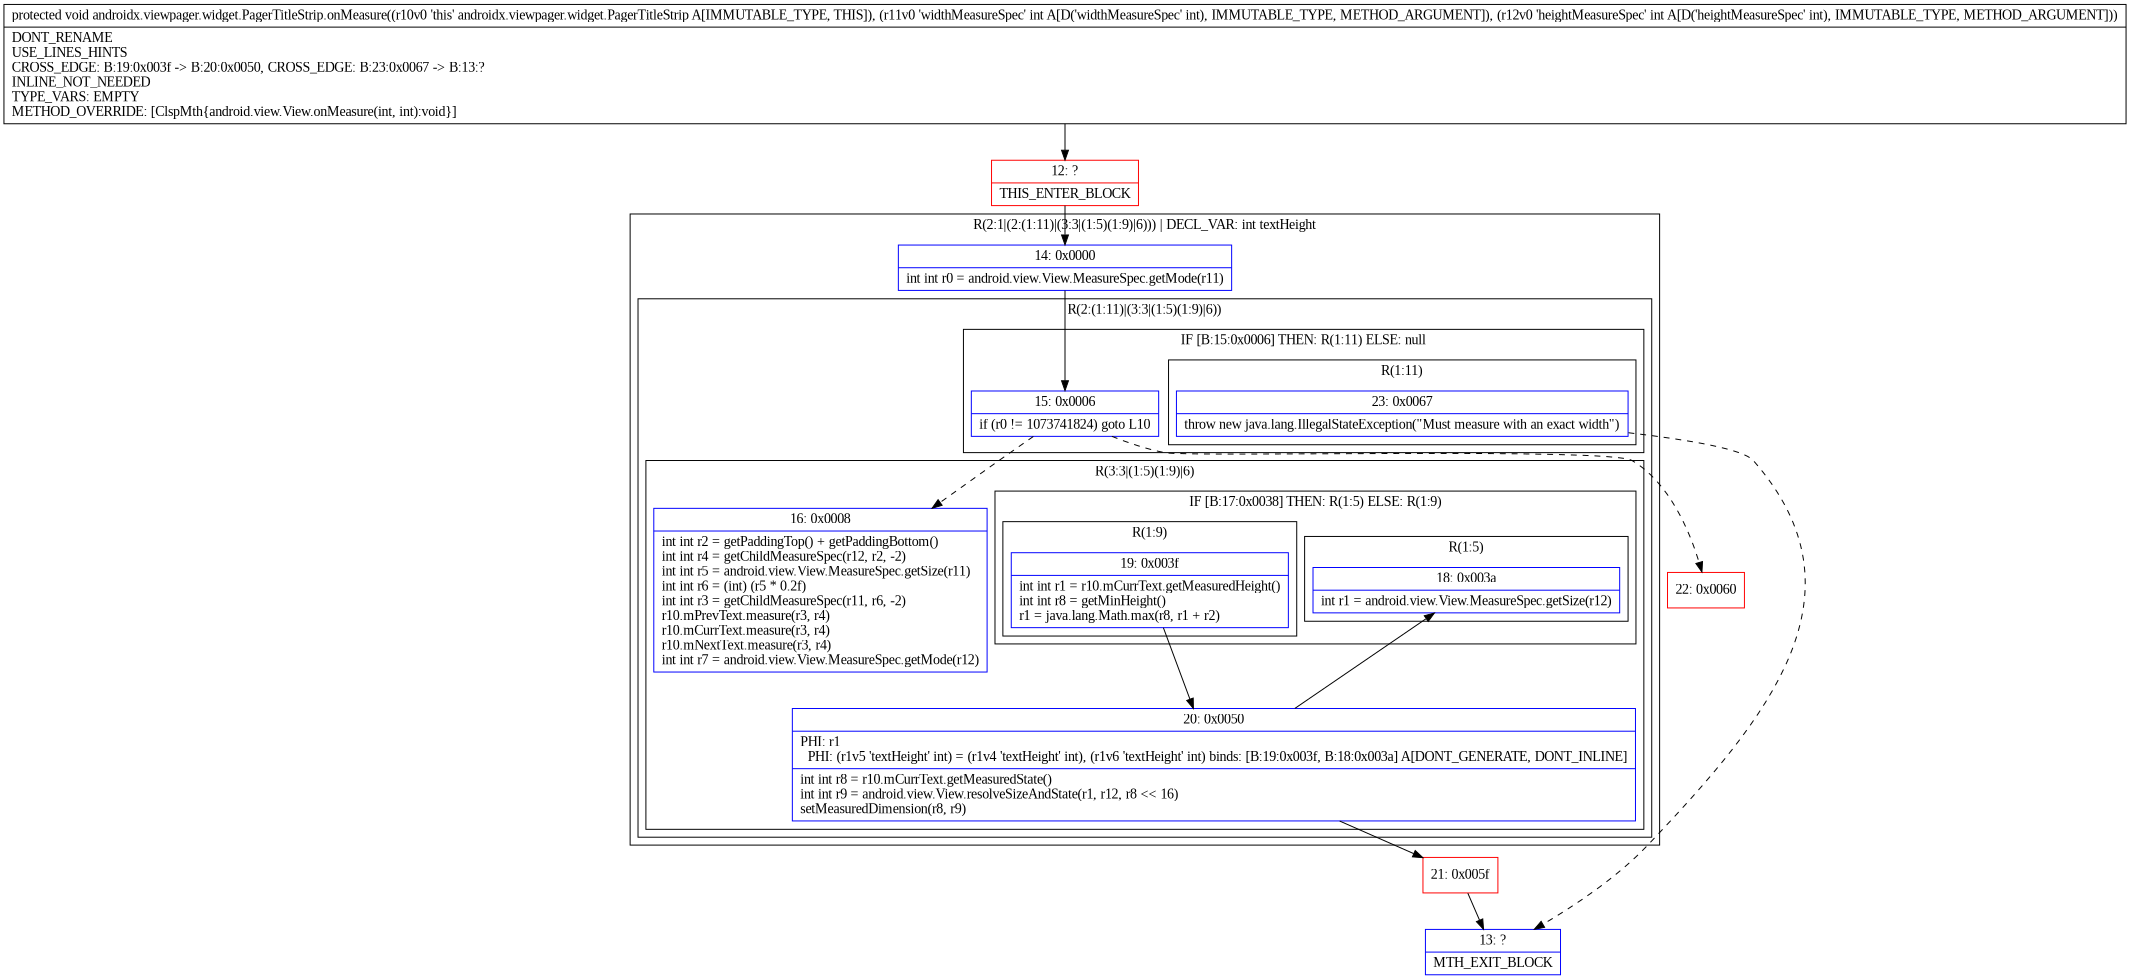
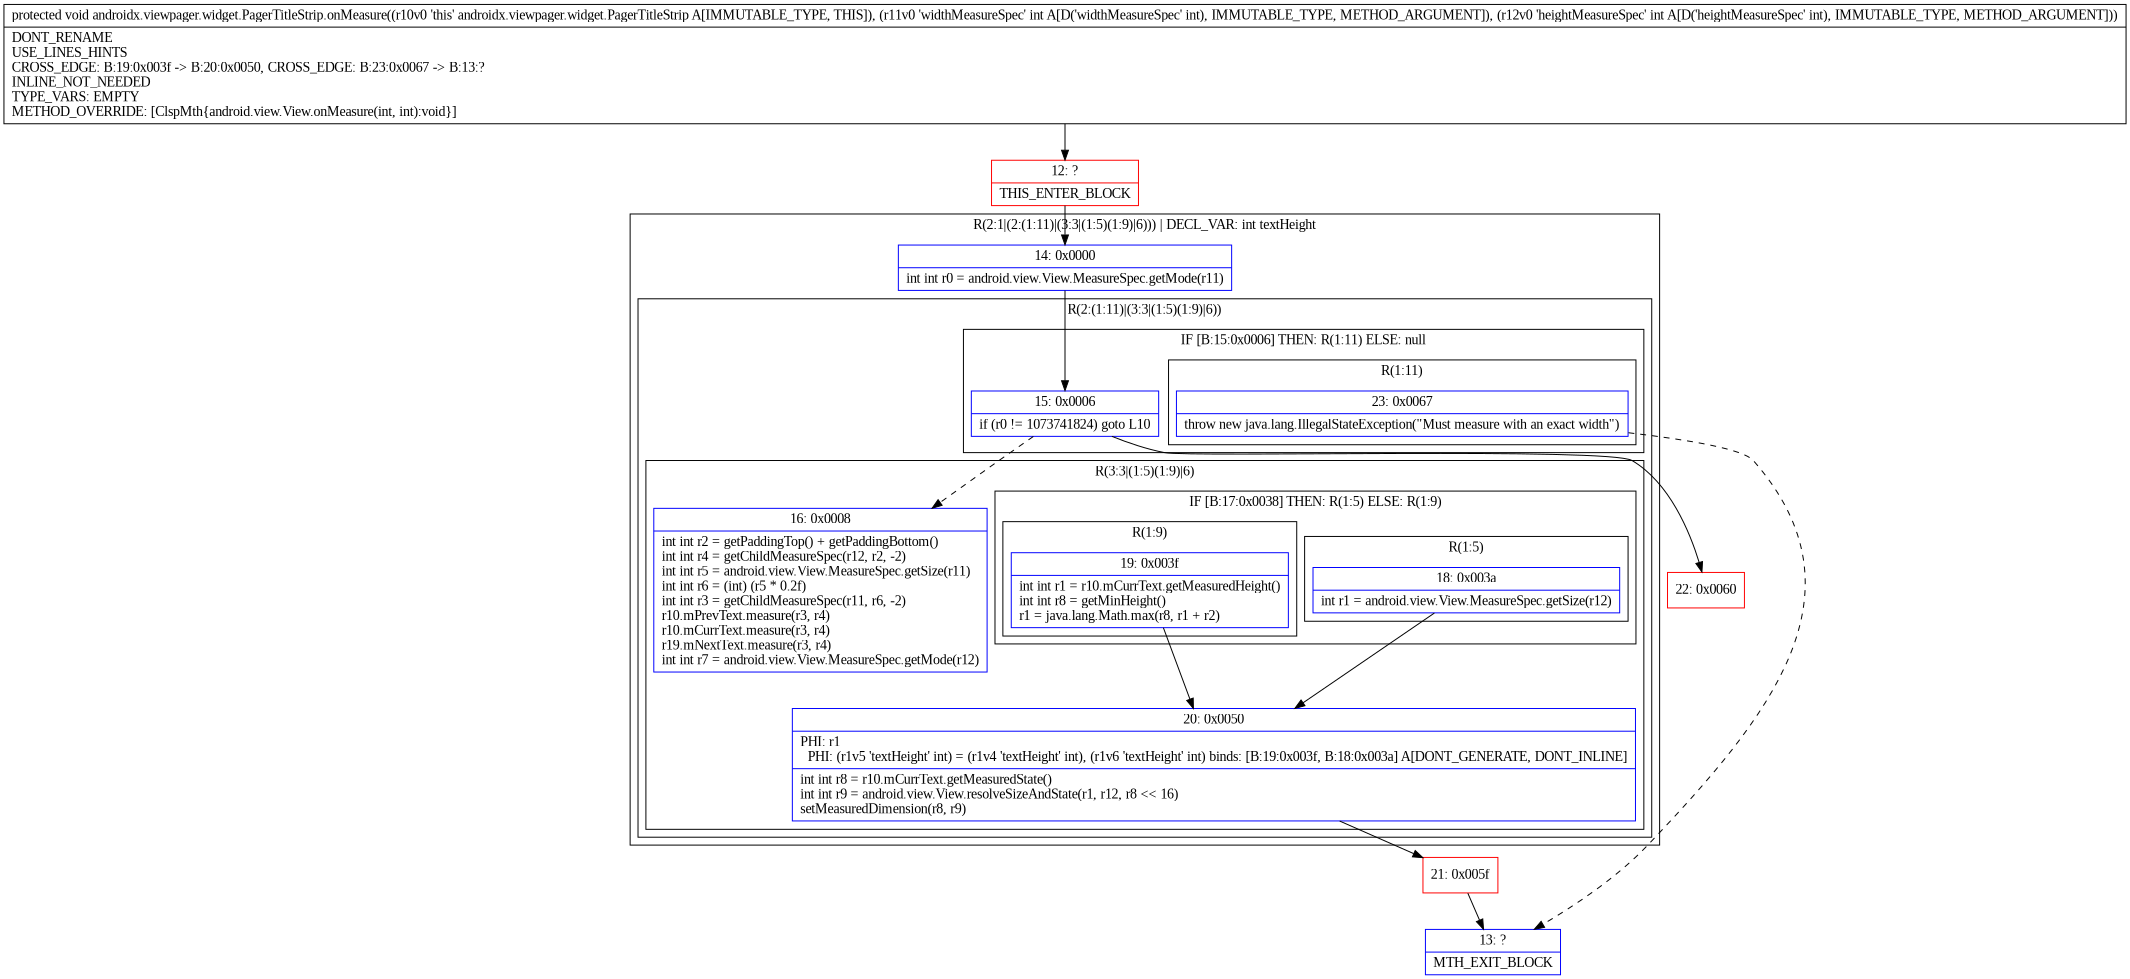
(1433, 453) -> (1433, 453)
(746, 645) -> (746, 645)
(1360, 664) -> (1369, 658)
